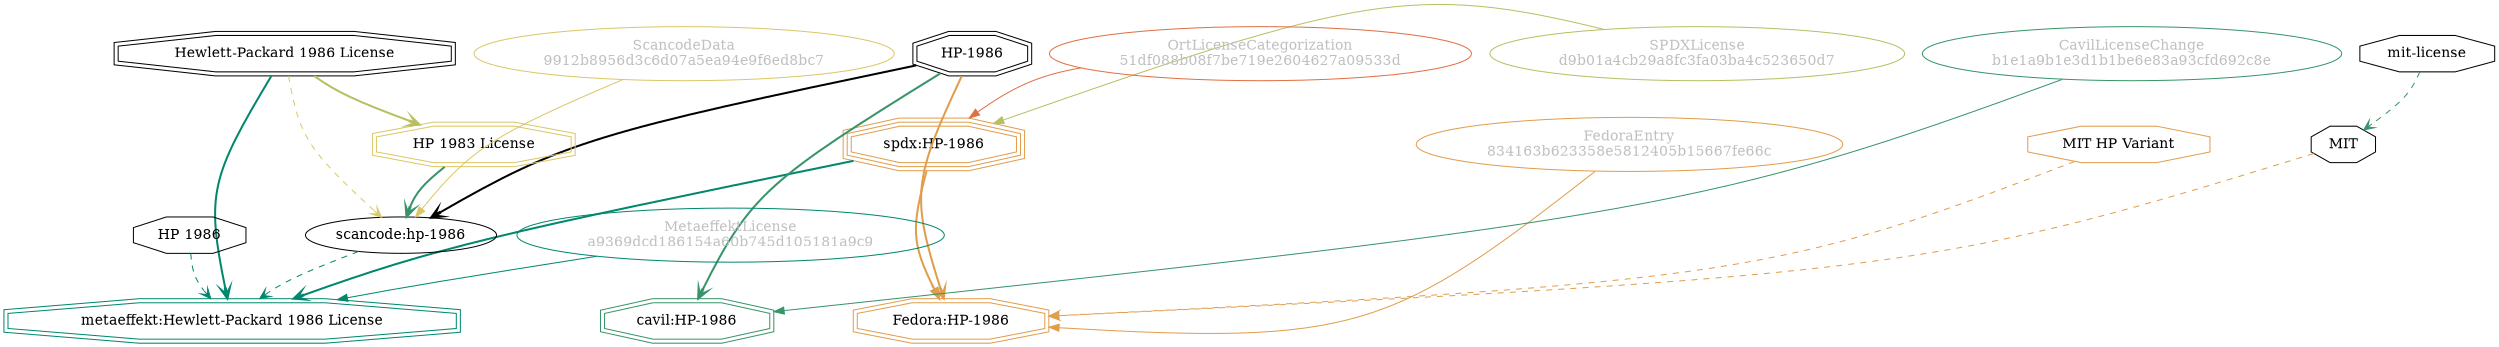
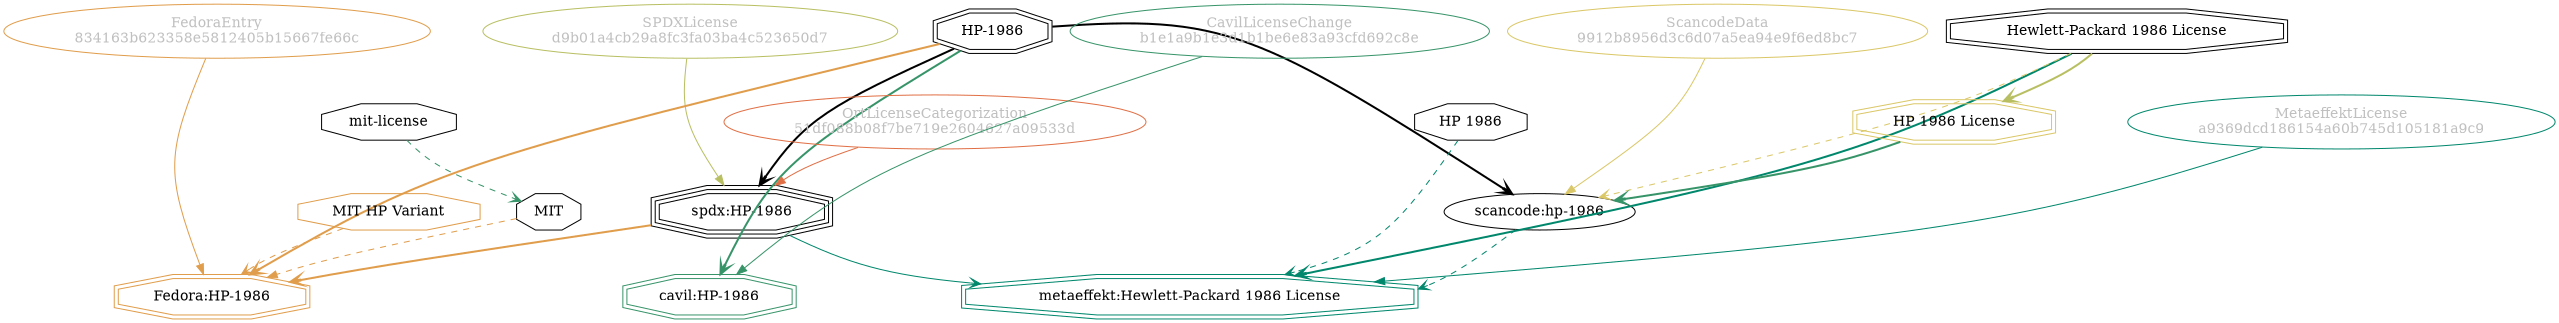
none -> (850, 99)
(474, 144) -> (1954, 122)
(934, 144) -> (742, 212)
(576, 219) -> (878, 269)
(916, 231) -> (476, 251)
